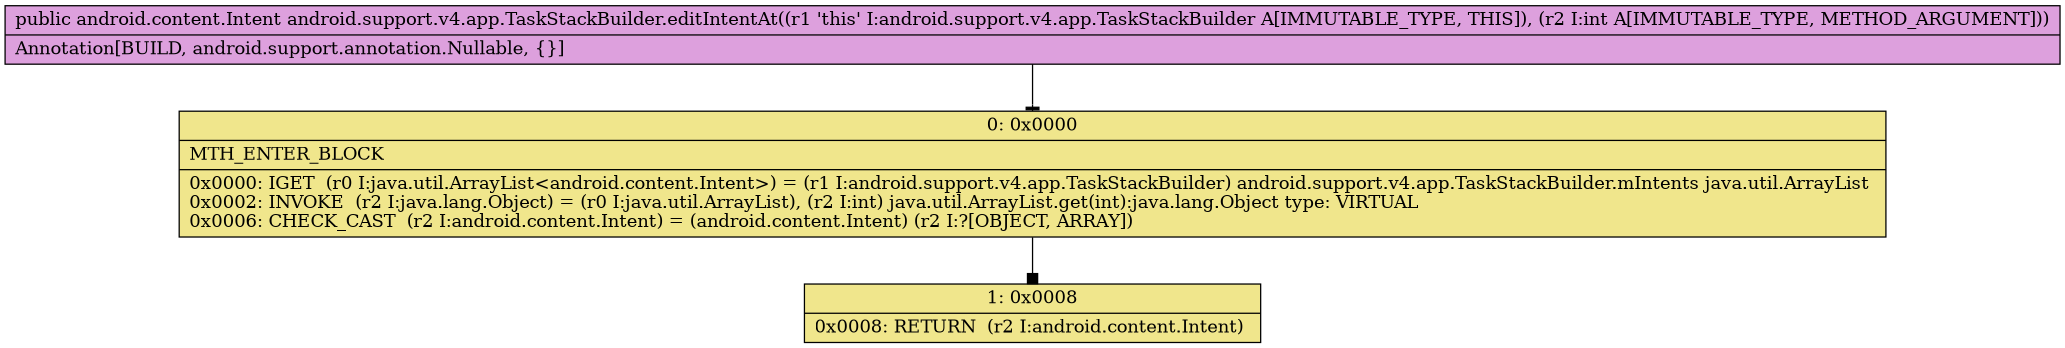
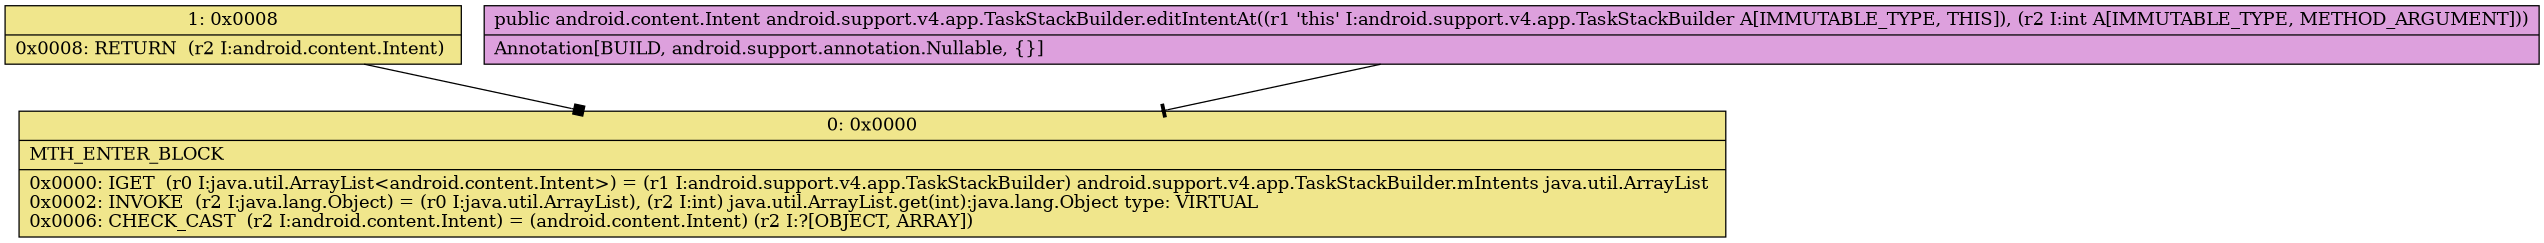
(1033, 254) -> (468, 86)
